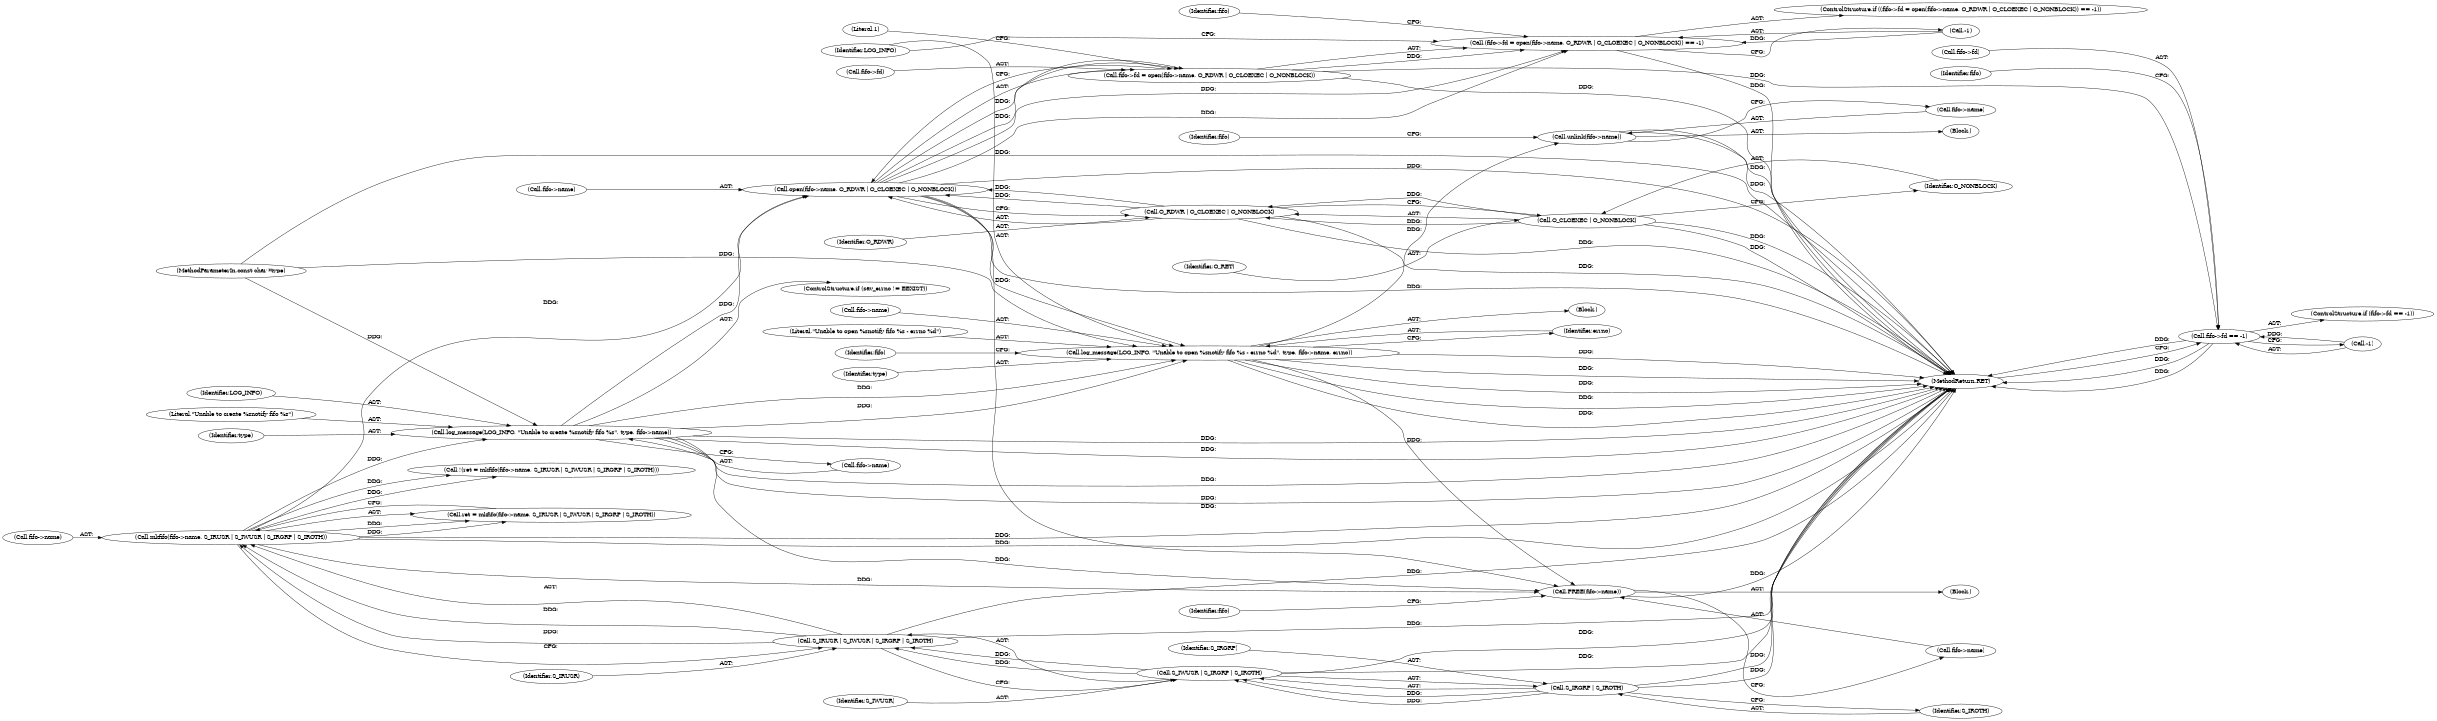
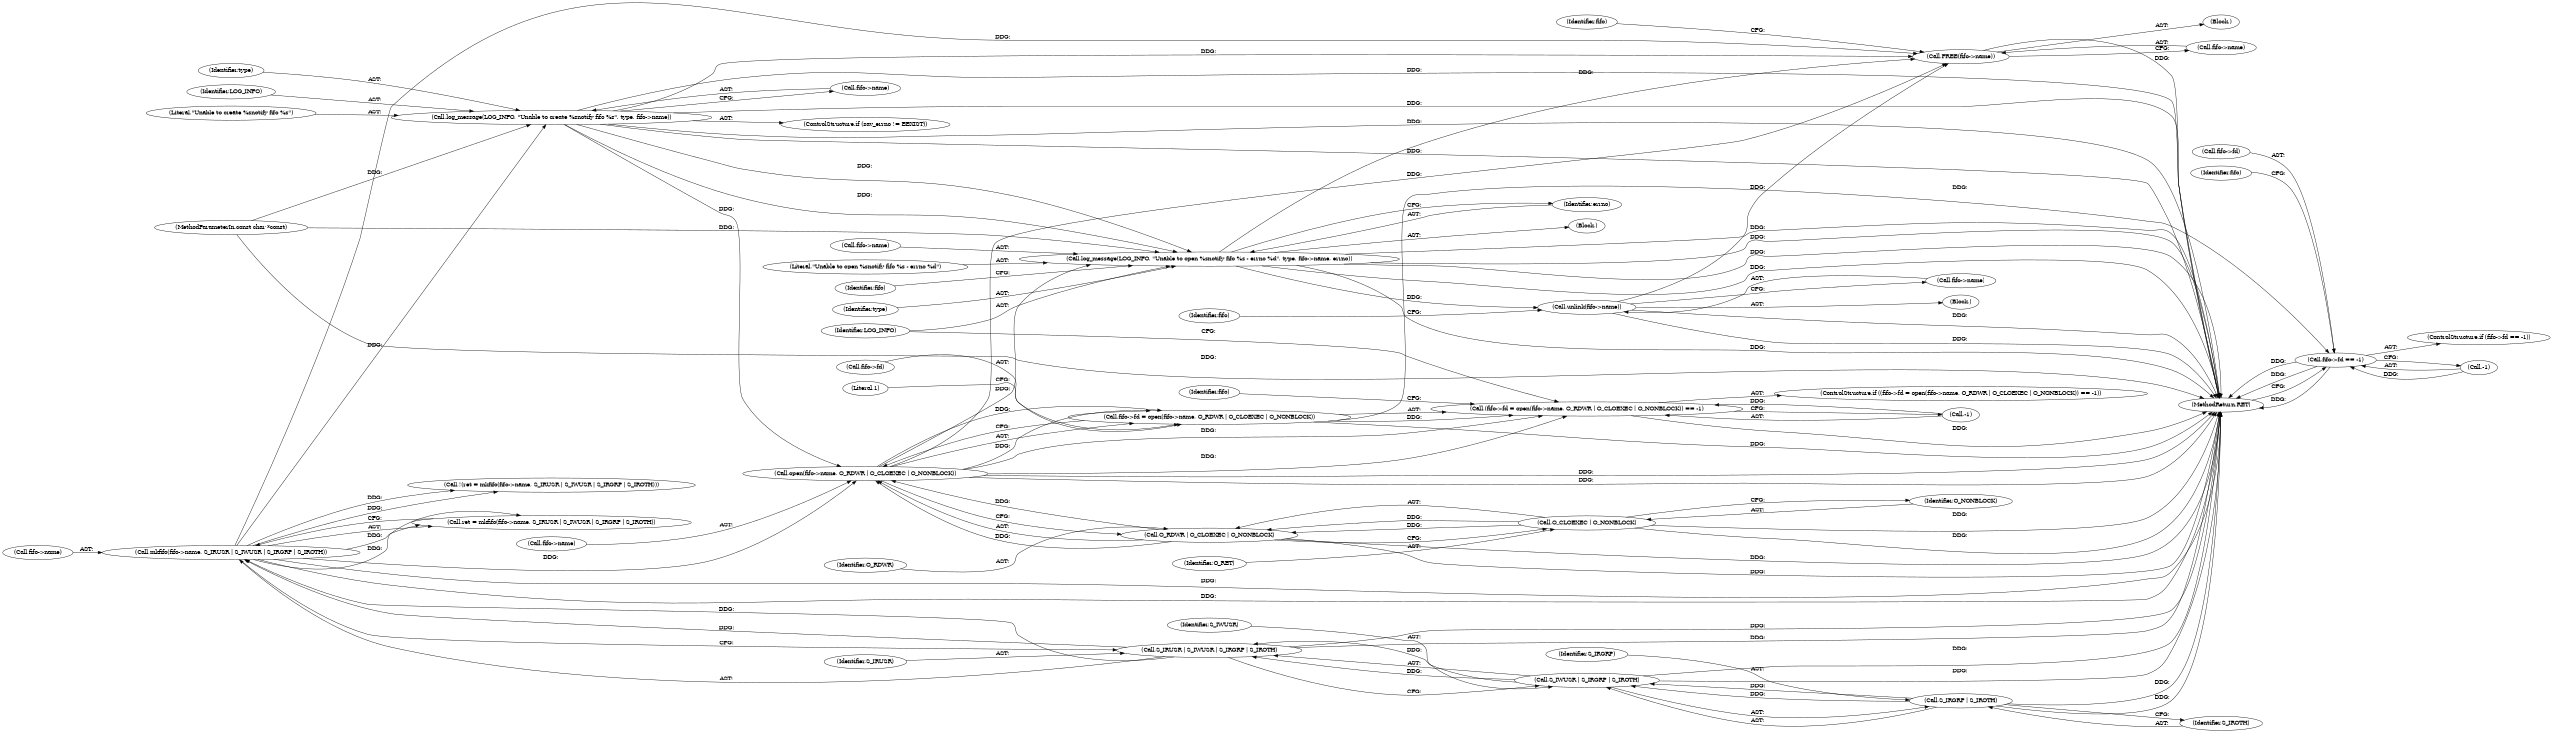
none -> (1774, 184)
(231, 271) -> (231, 228)
